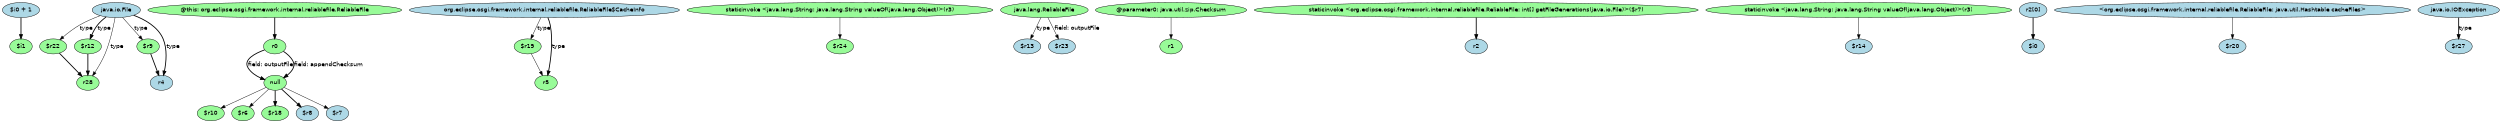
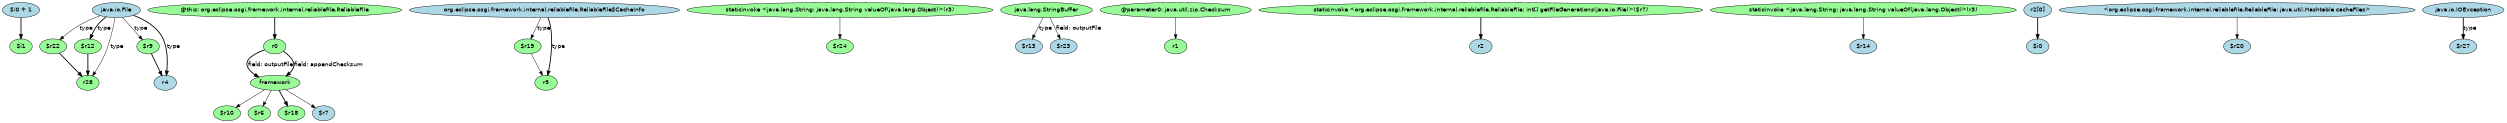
(1044, 10) -> (1046, 10)
(275, 83) -> (275, 83)
(307, 113) -> none
